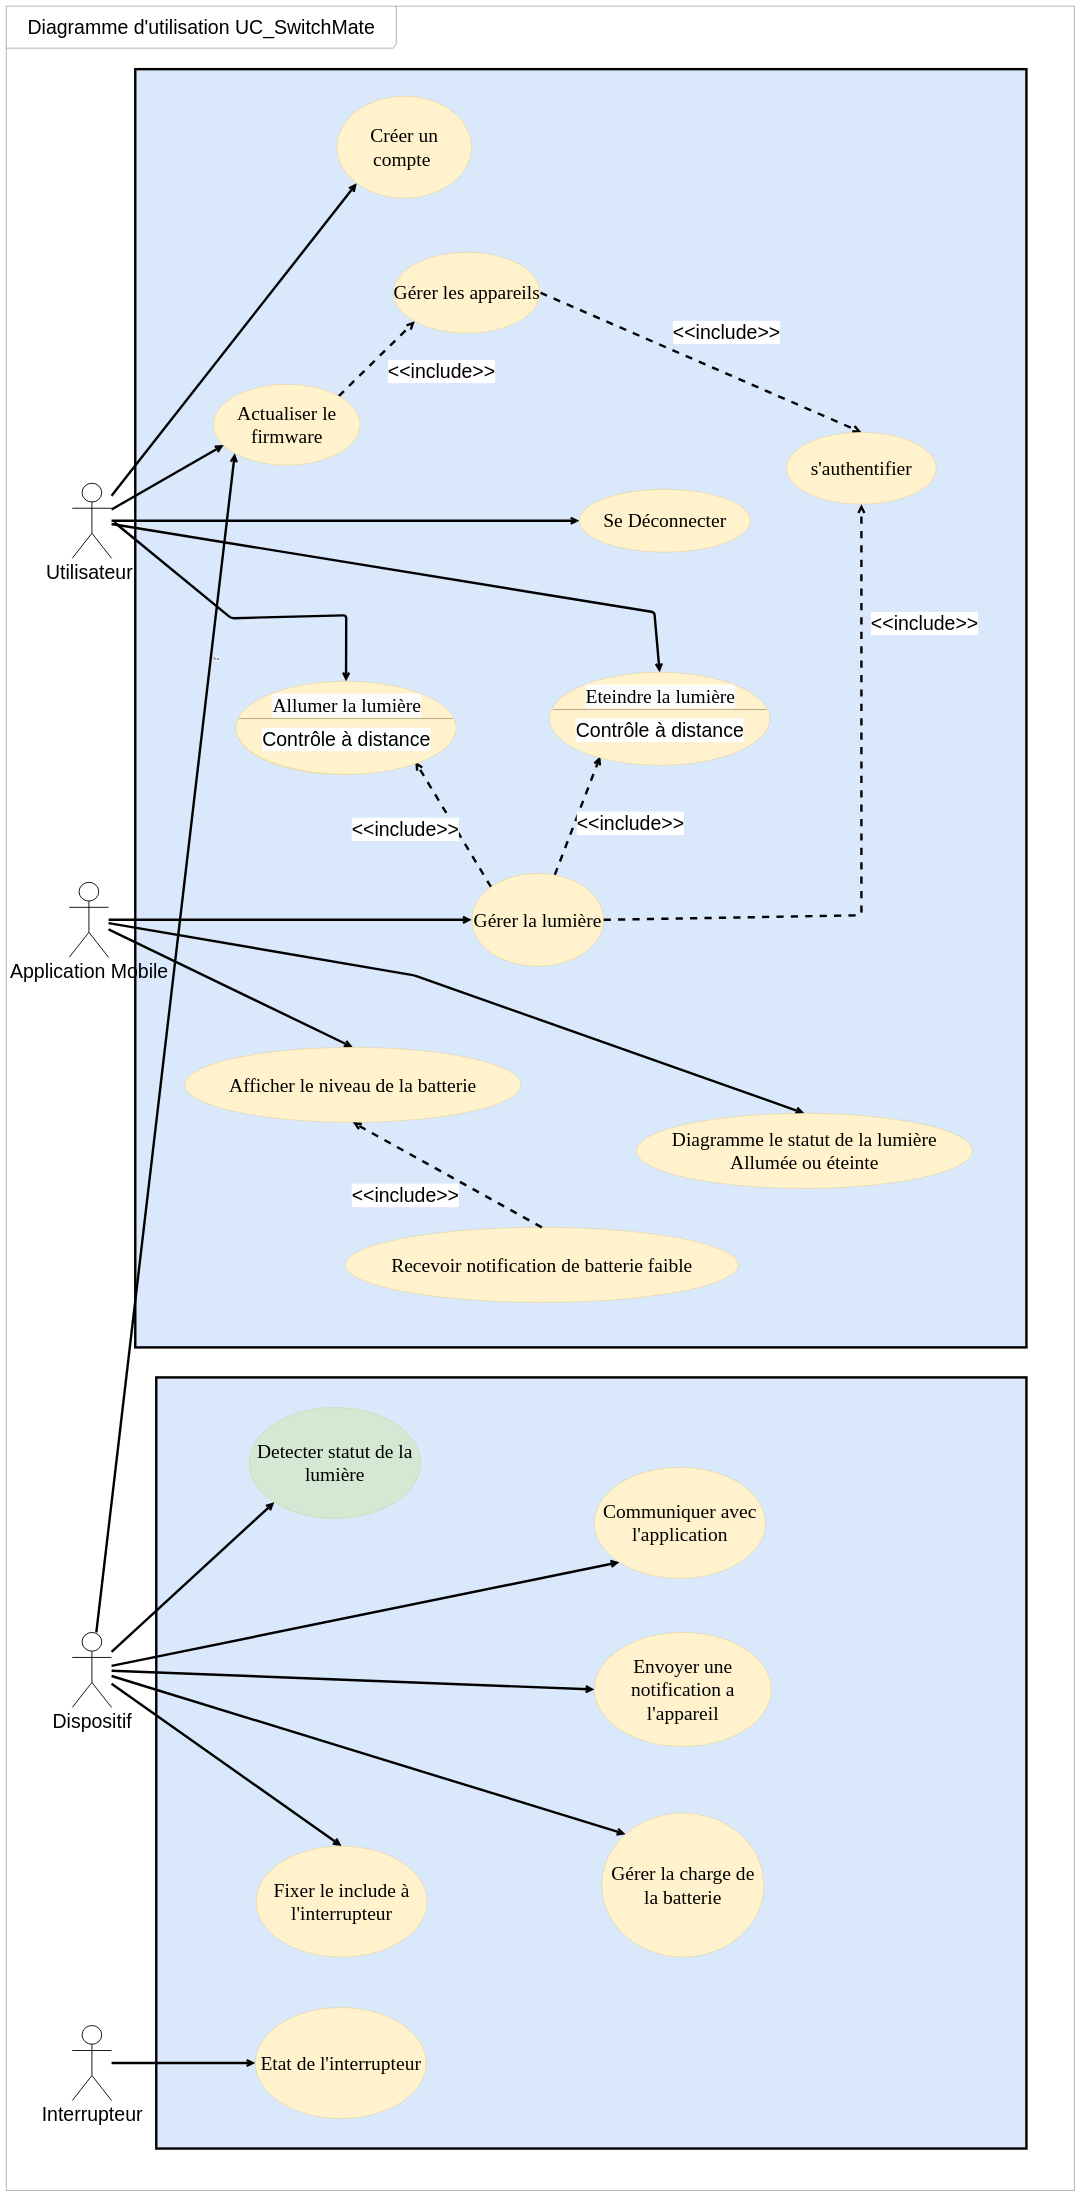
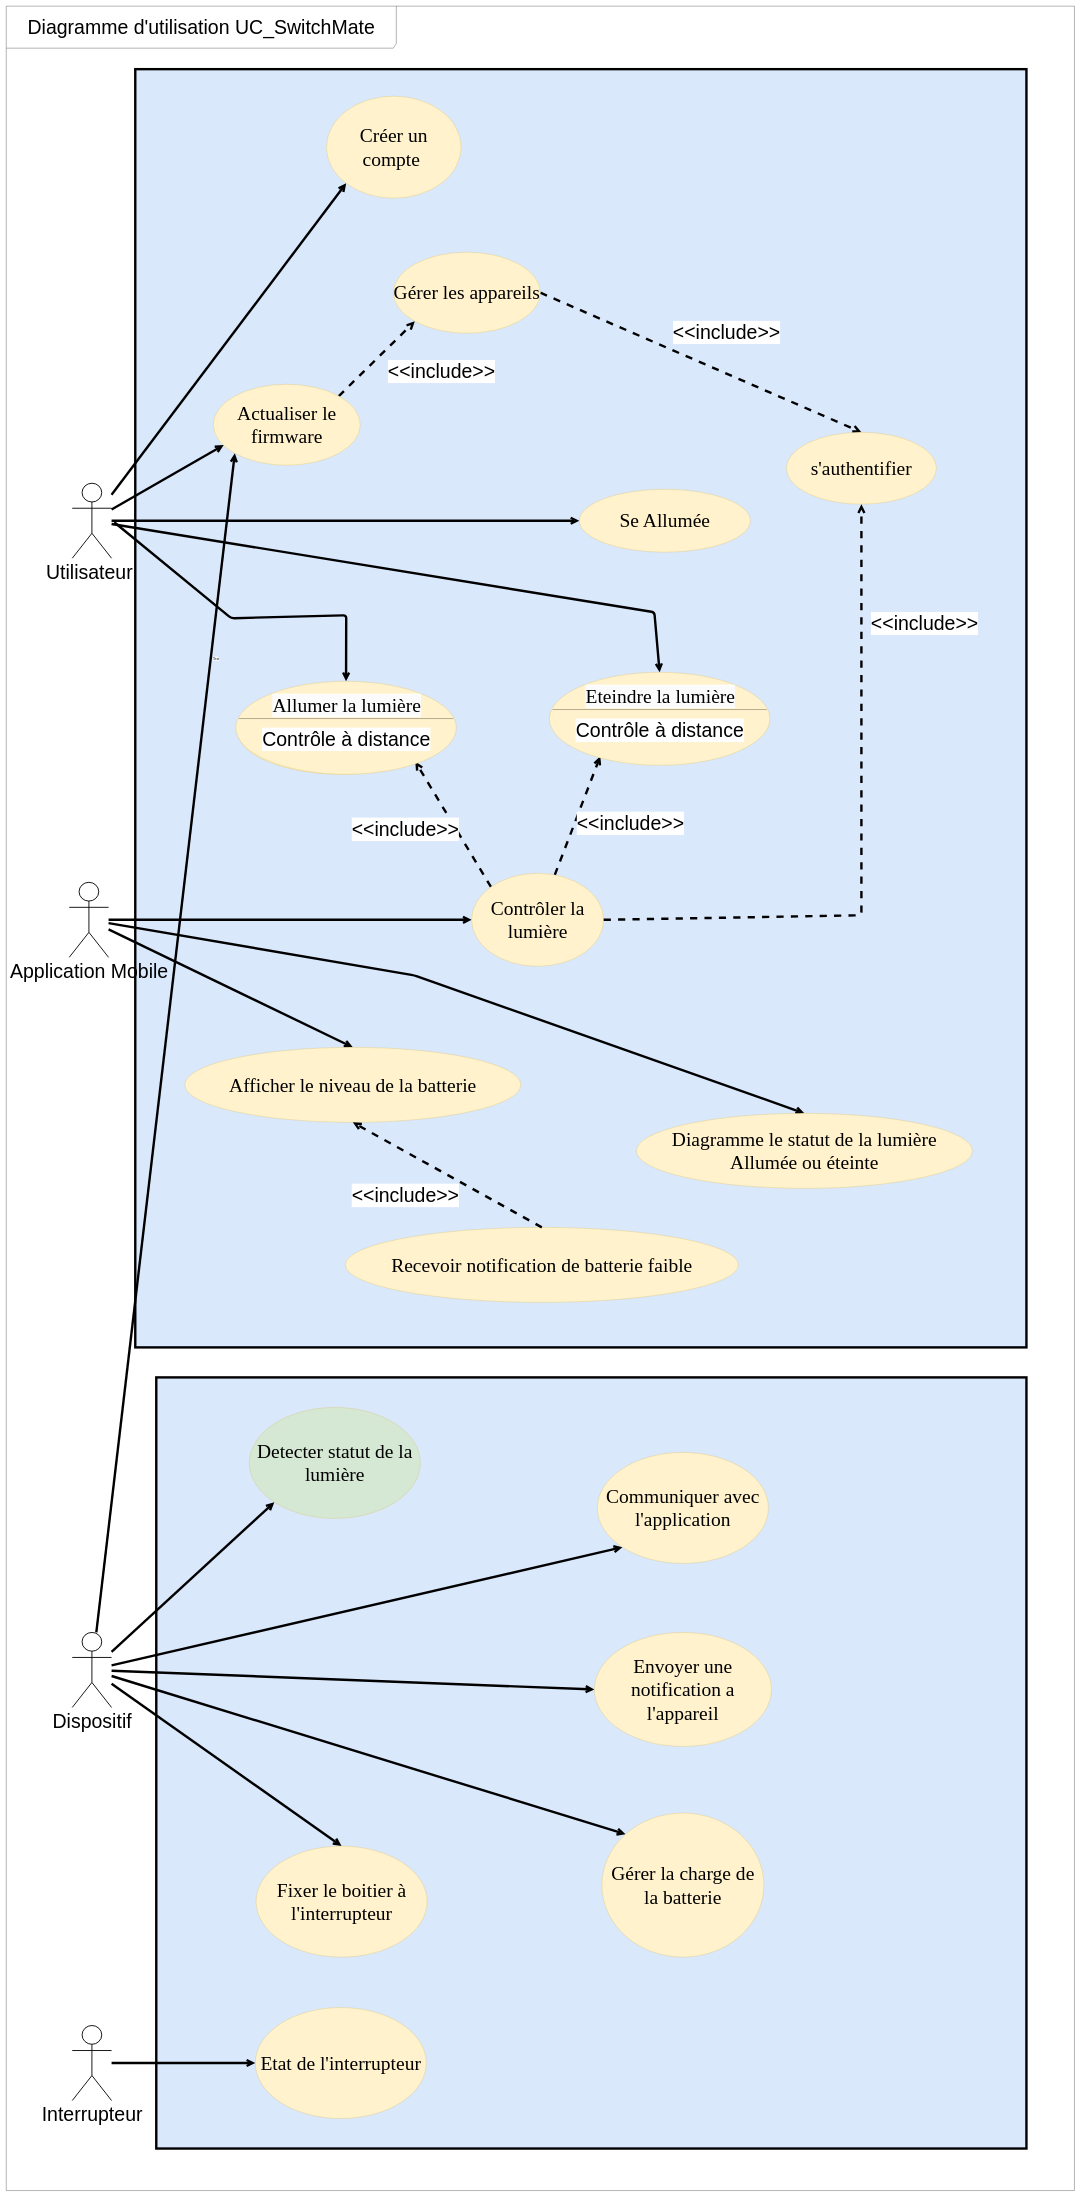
(404, 147) -> (394, 147)
(665, 521) -> (665, 521)
(537, 920) -> (537, 920)
(680, 1523) -> (683, 1508)
(342, 1901) -> (342, 1901)
